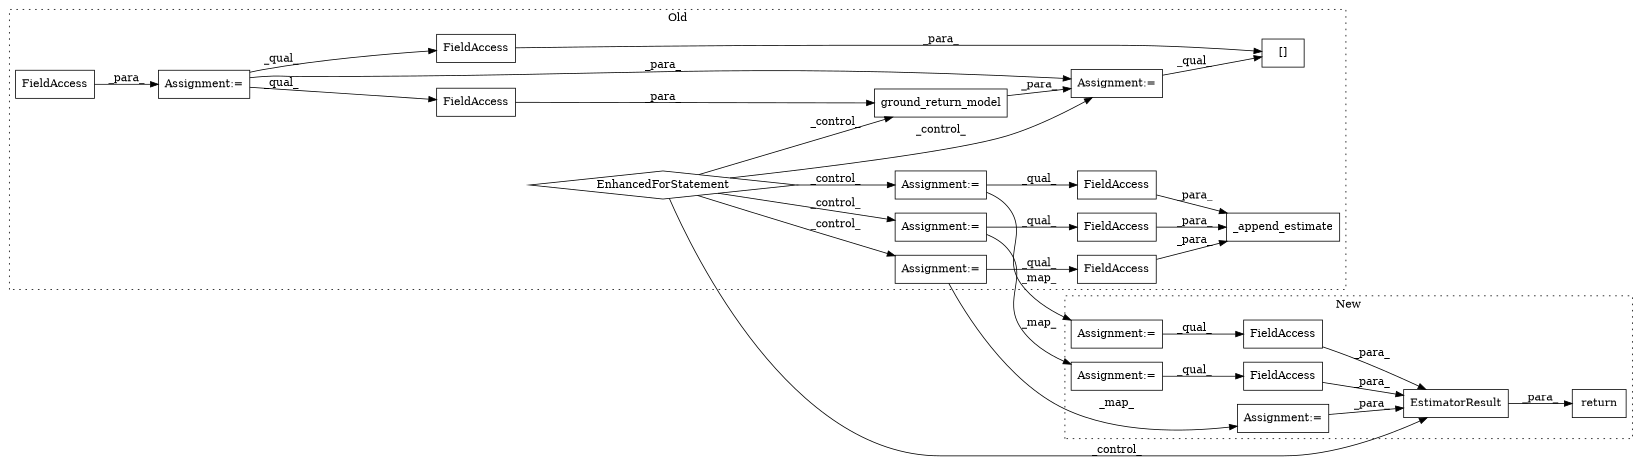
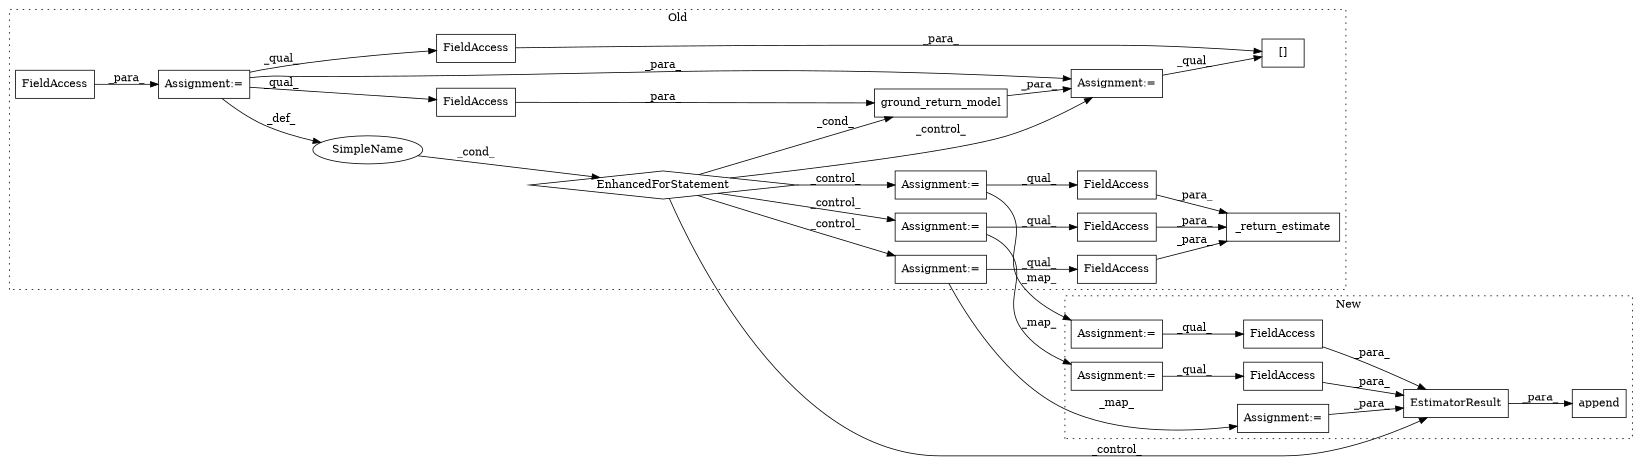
(835, 122) -> (835, 122)
none -> (368, 150)
(1283, 227) -> (1283, 227)
(1599, 404) -> (1599, 404)
